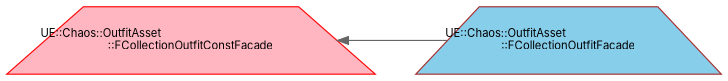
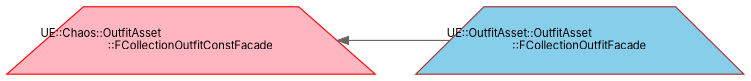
(569, 40) -> (580, 40)
